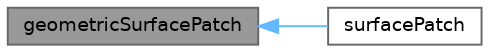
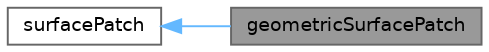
(303, 26) -> (206, 26)
